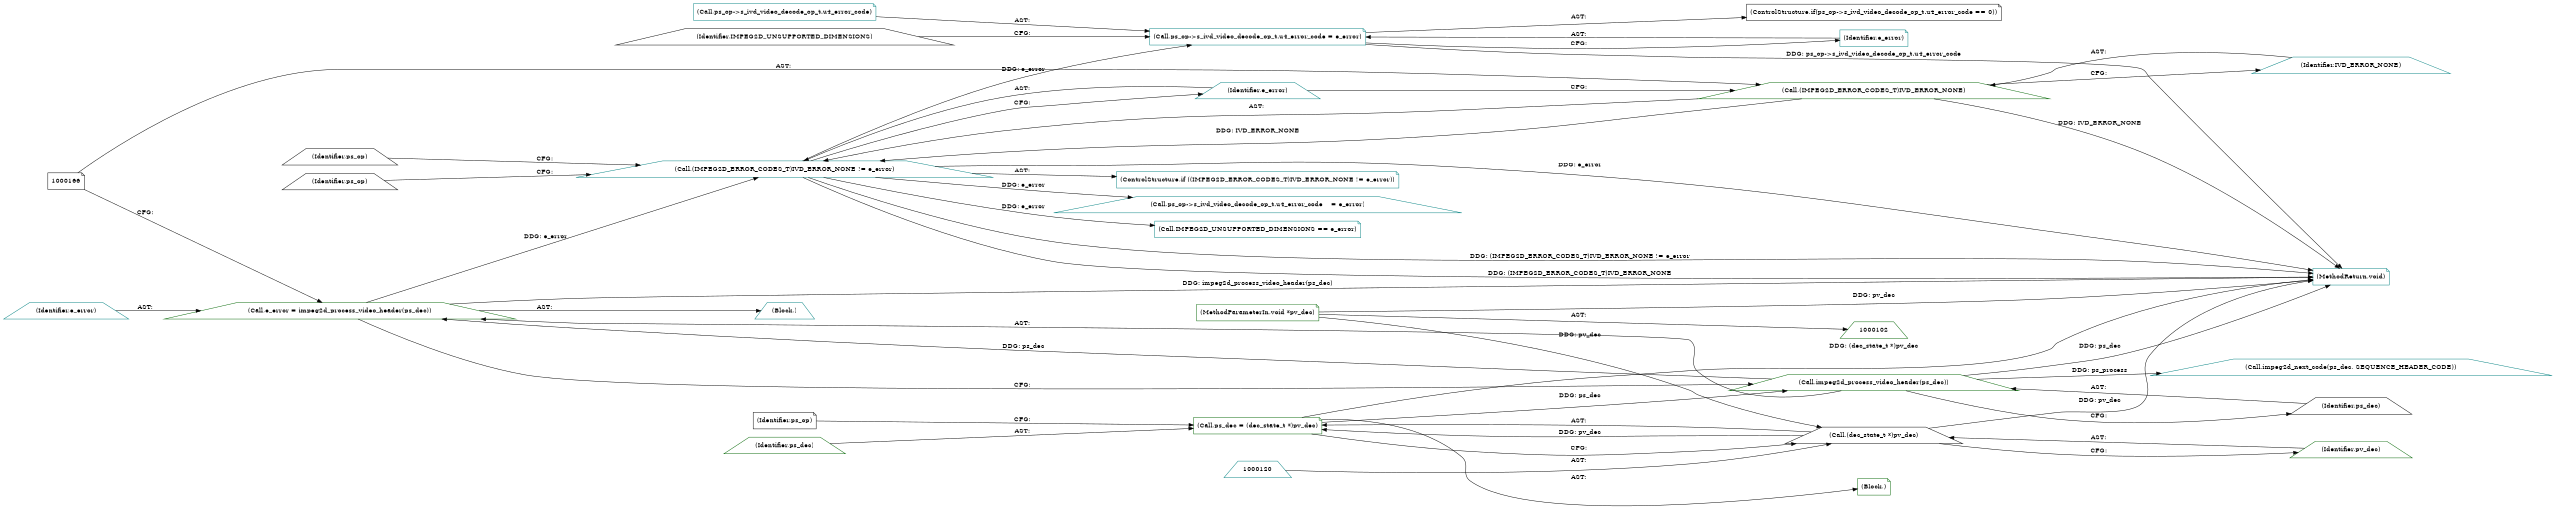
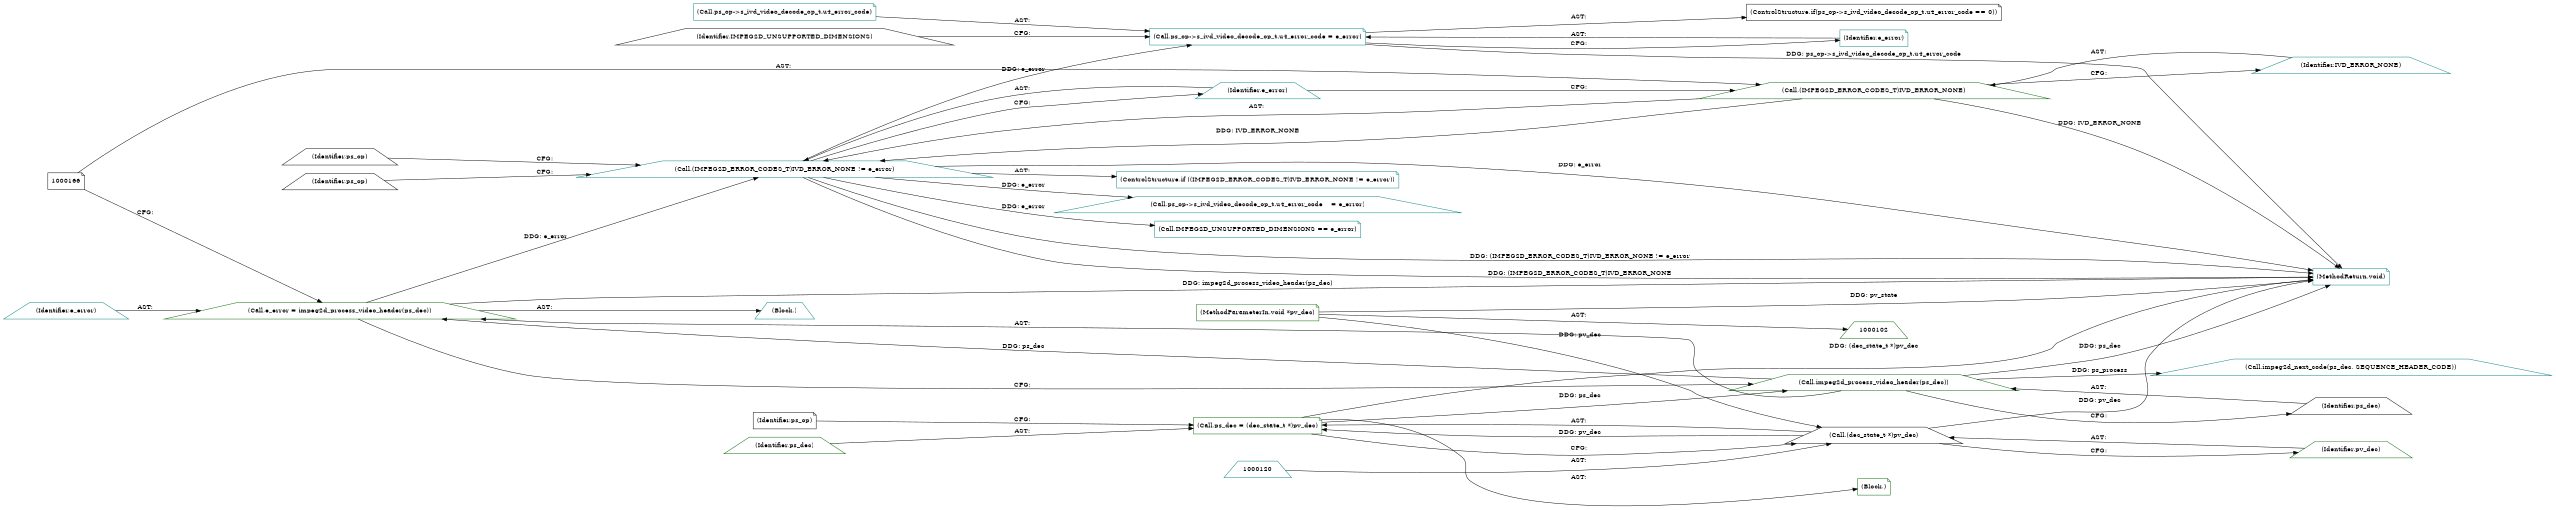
(1874, 295) -> (1874, 295)
